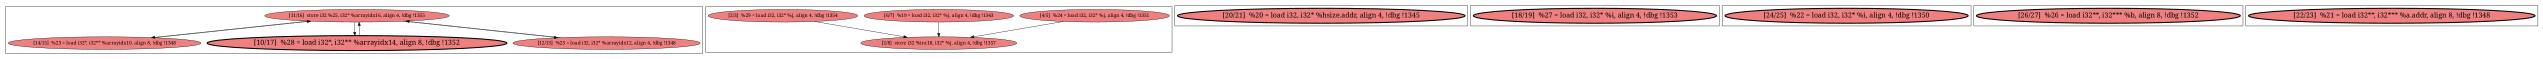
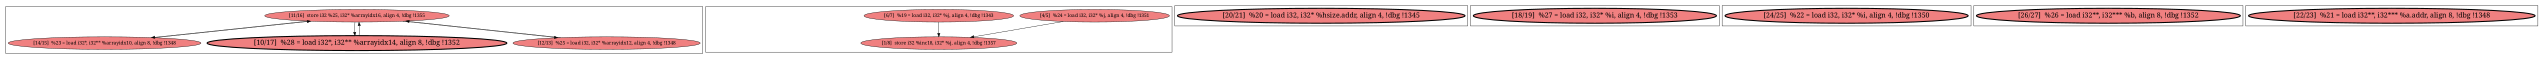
(783, 16) -> none
